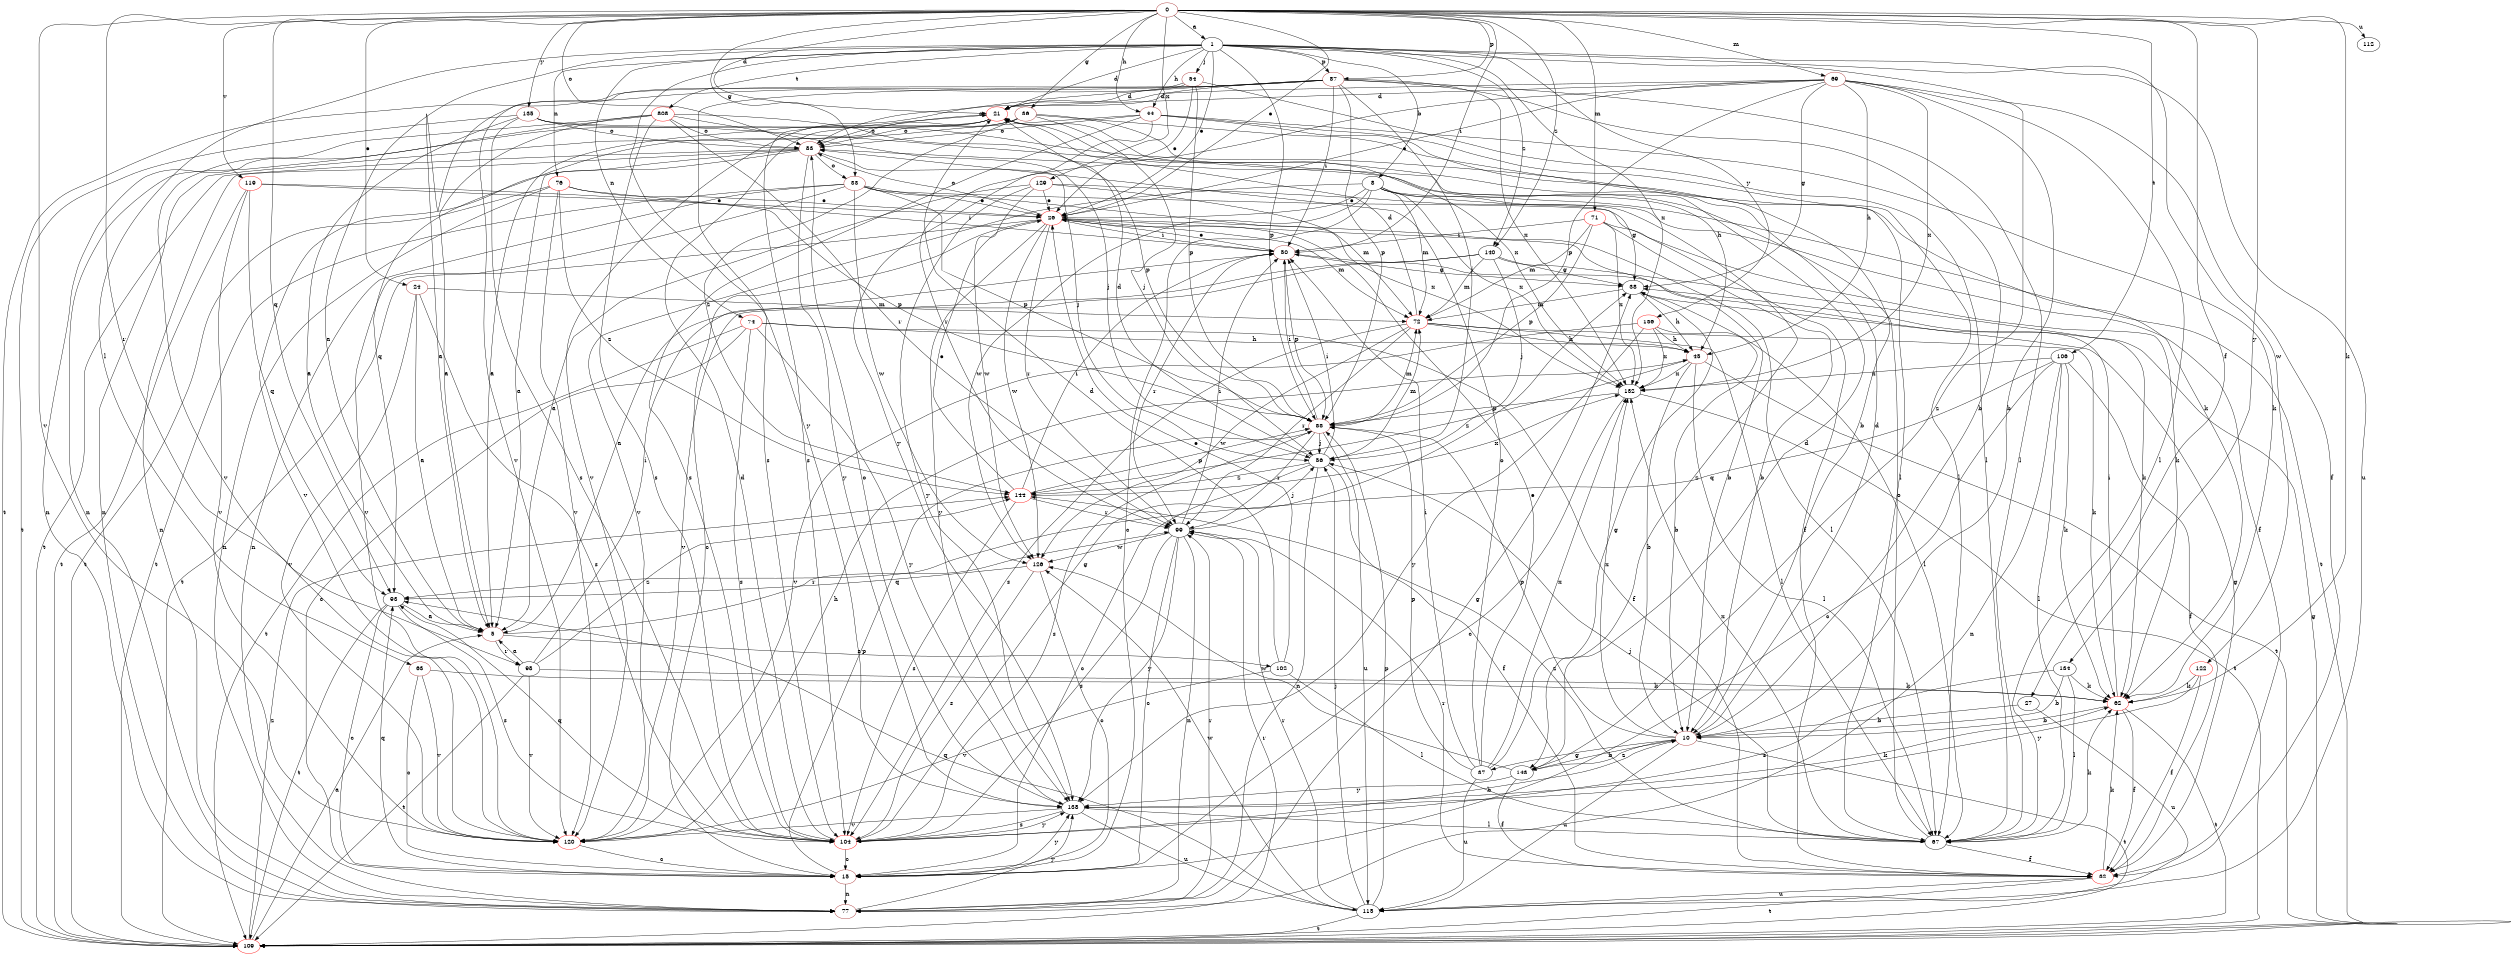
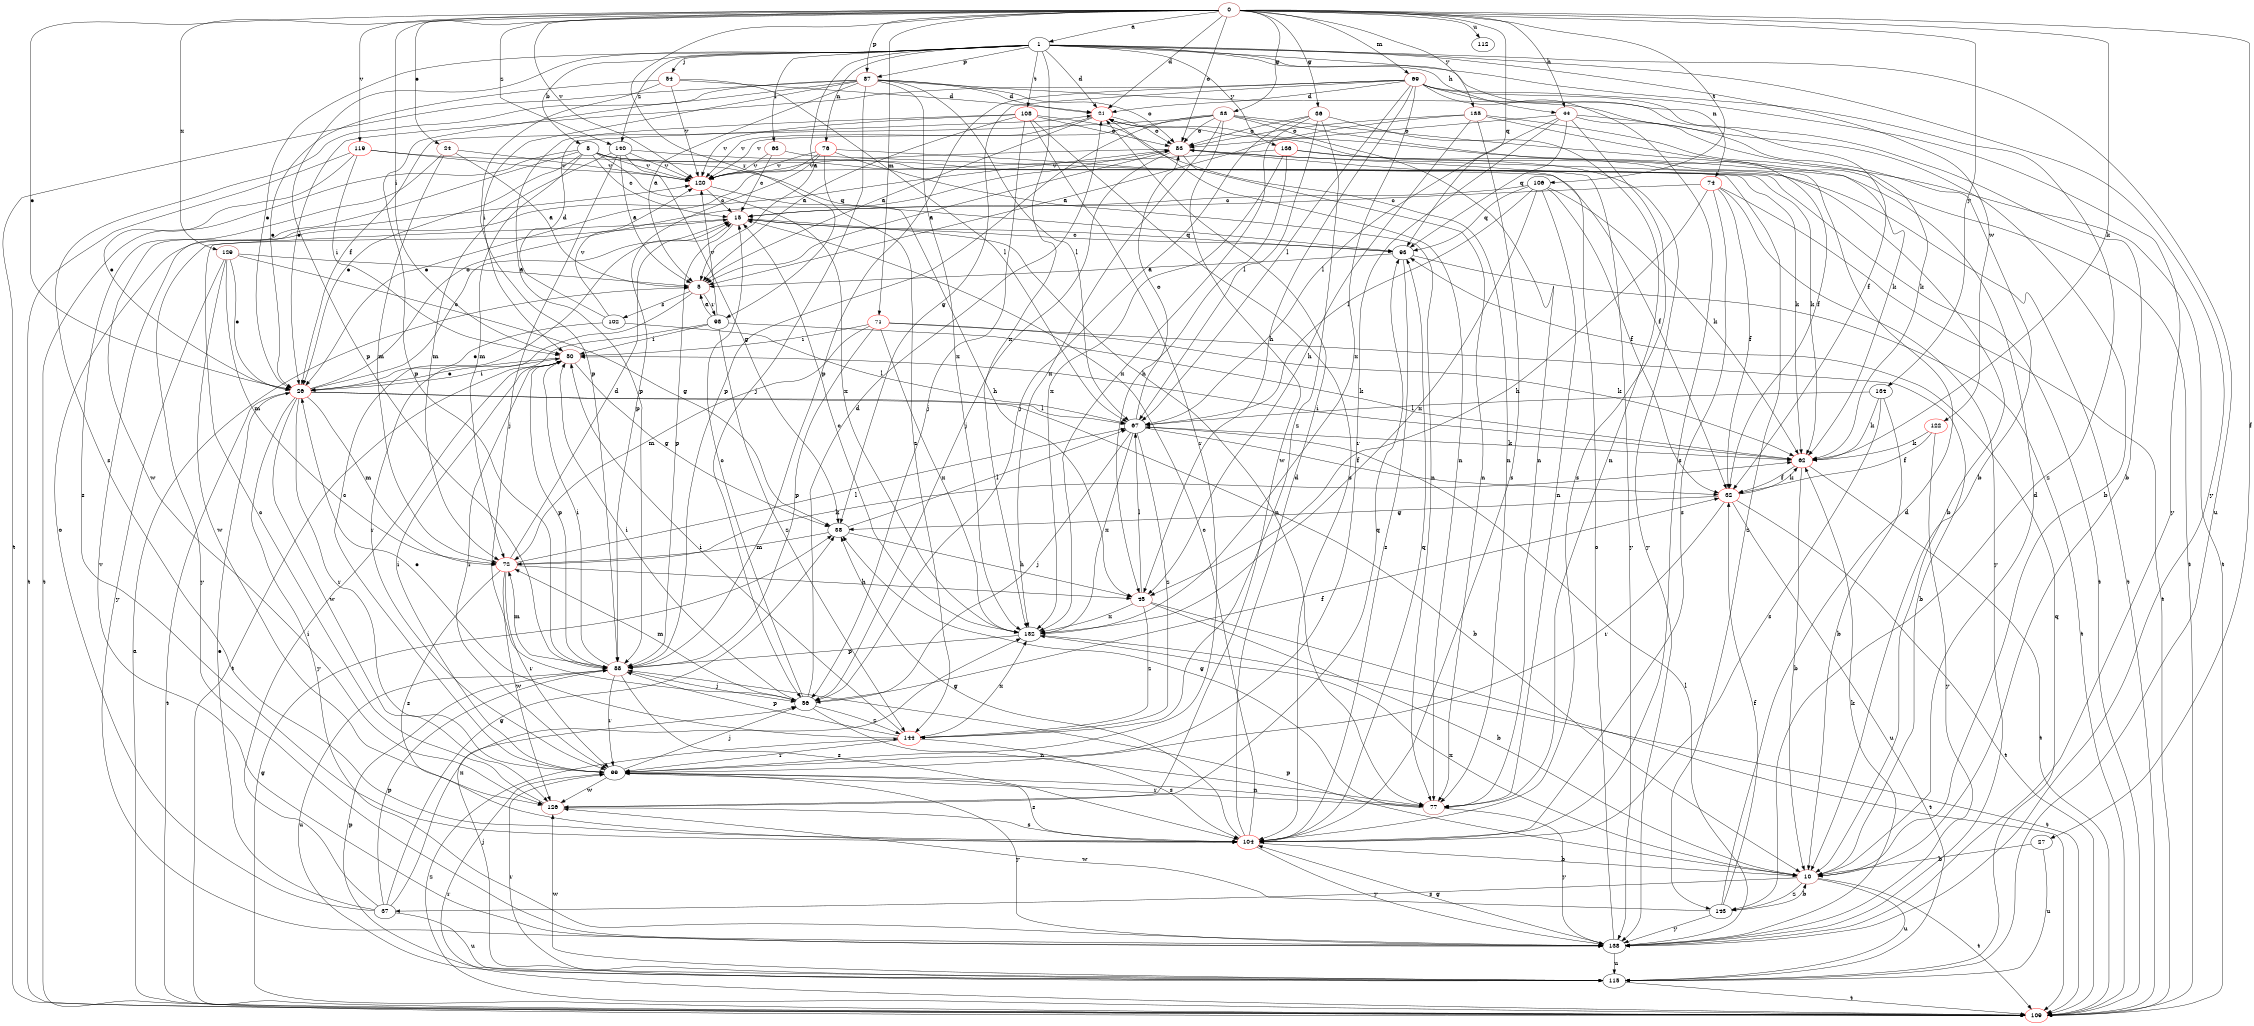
(663, 114) -> (1026, 114)
(828, 167) -> (1204, 124)
(1259, 182) -> (620, 375)
(982, 201) -> (351, 253)
